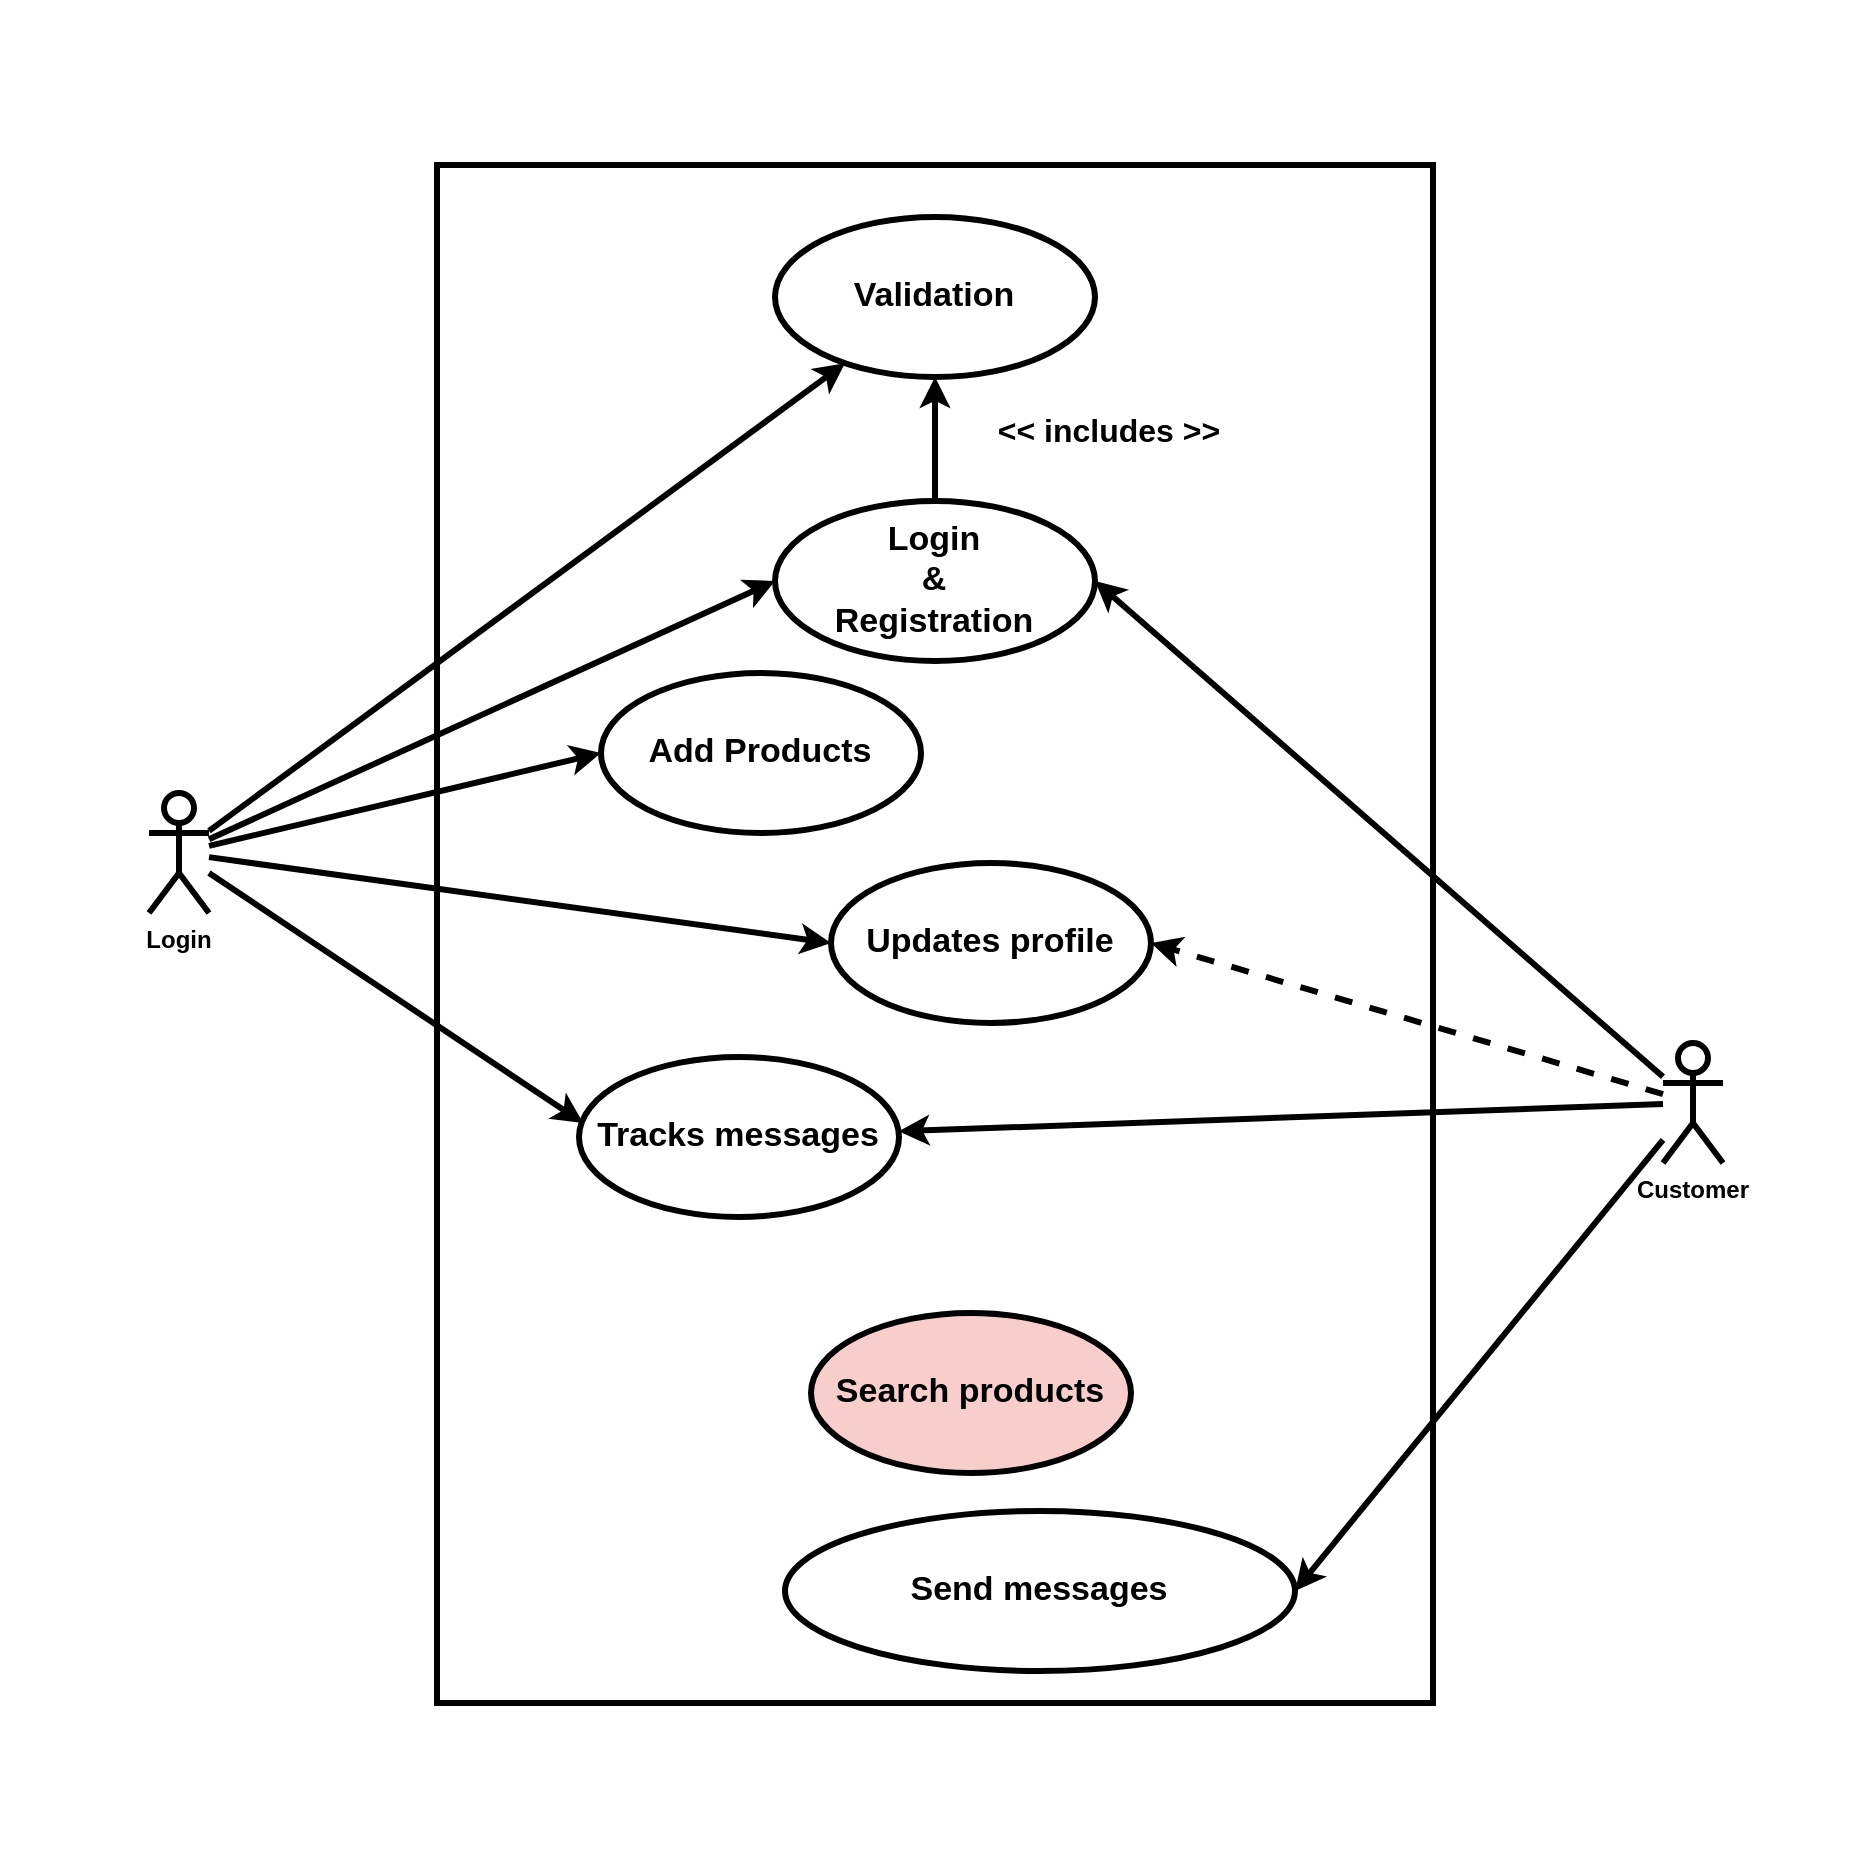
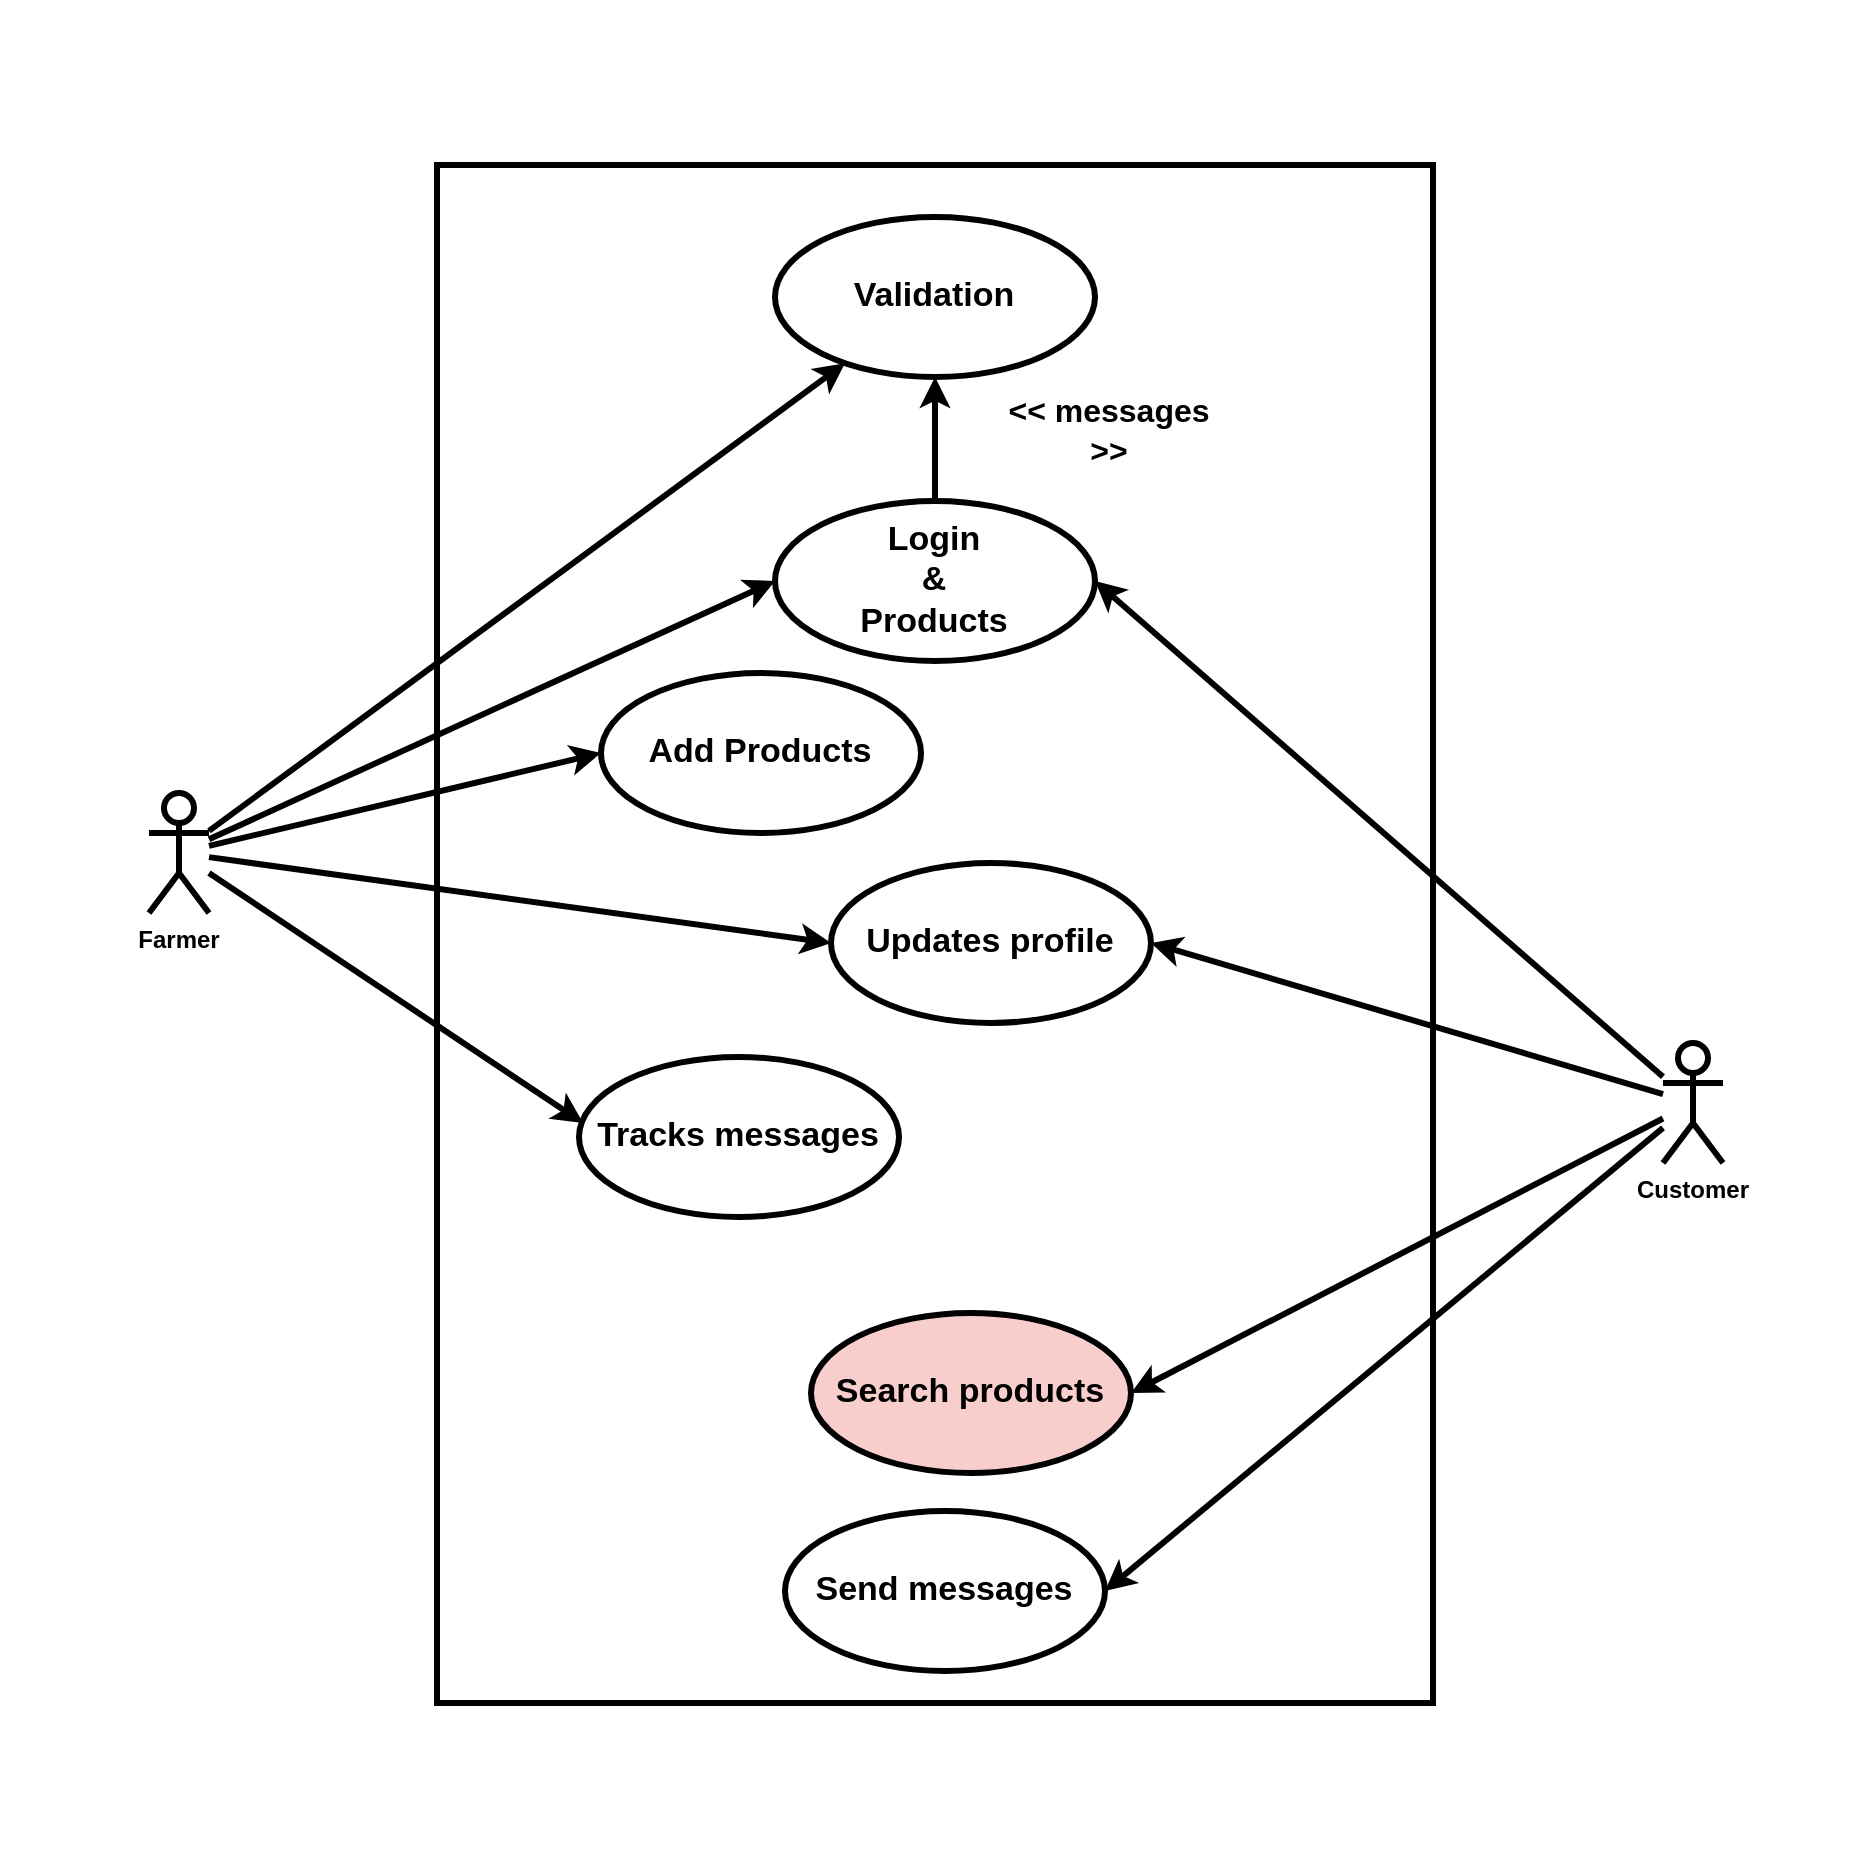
(1110, 431) -> (1110, 431)
(935, 581) -> (935, 581)
(180, 941) -> (180, 941)
(1603, 1076) -> (1603, 1076)
(1291, 1117) -> (1406, 1251)
(1040, 1591) -> (945, 1591)
